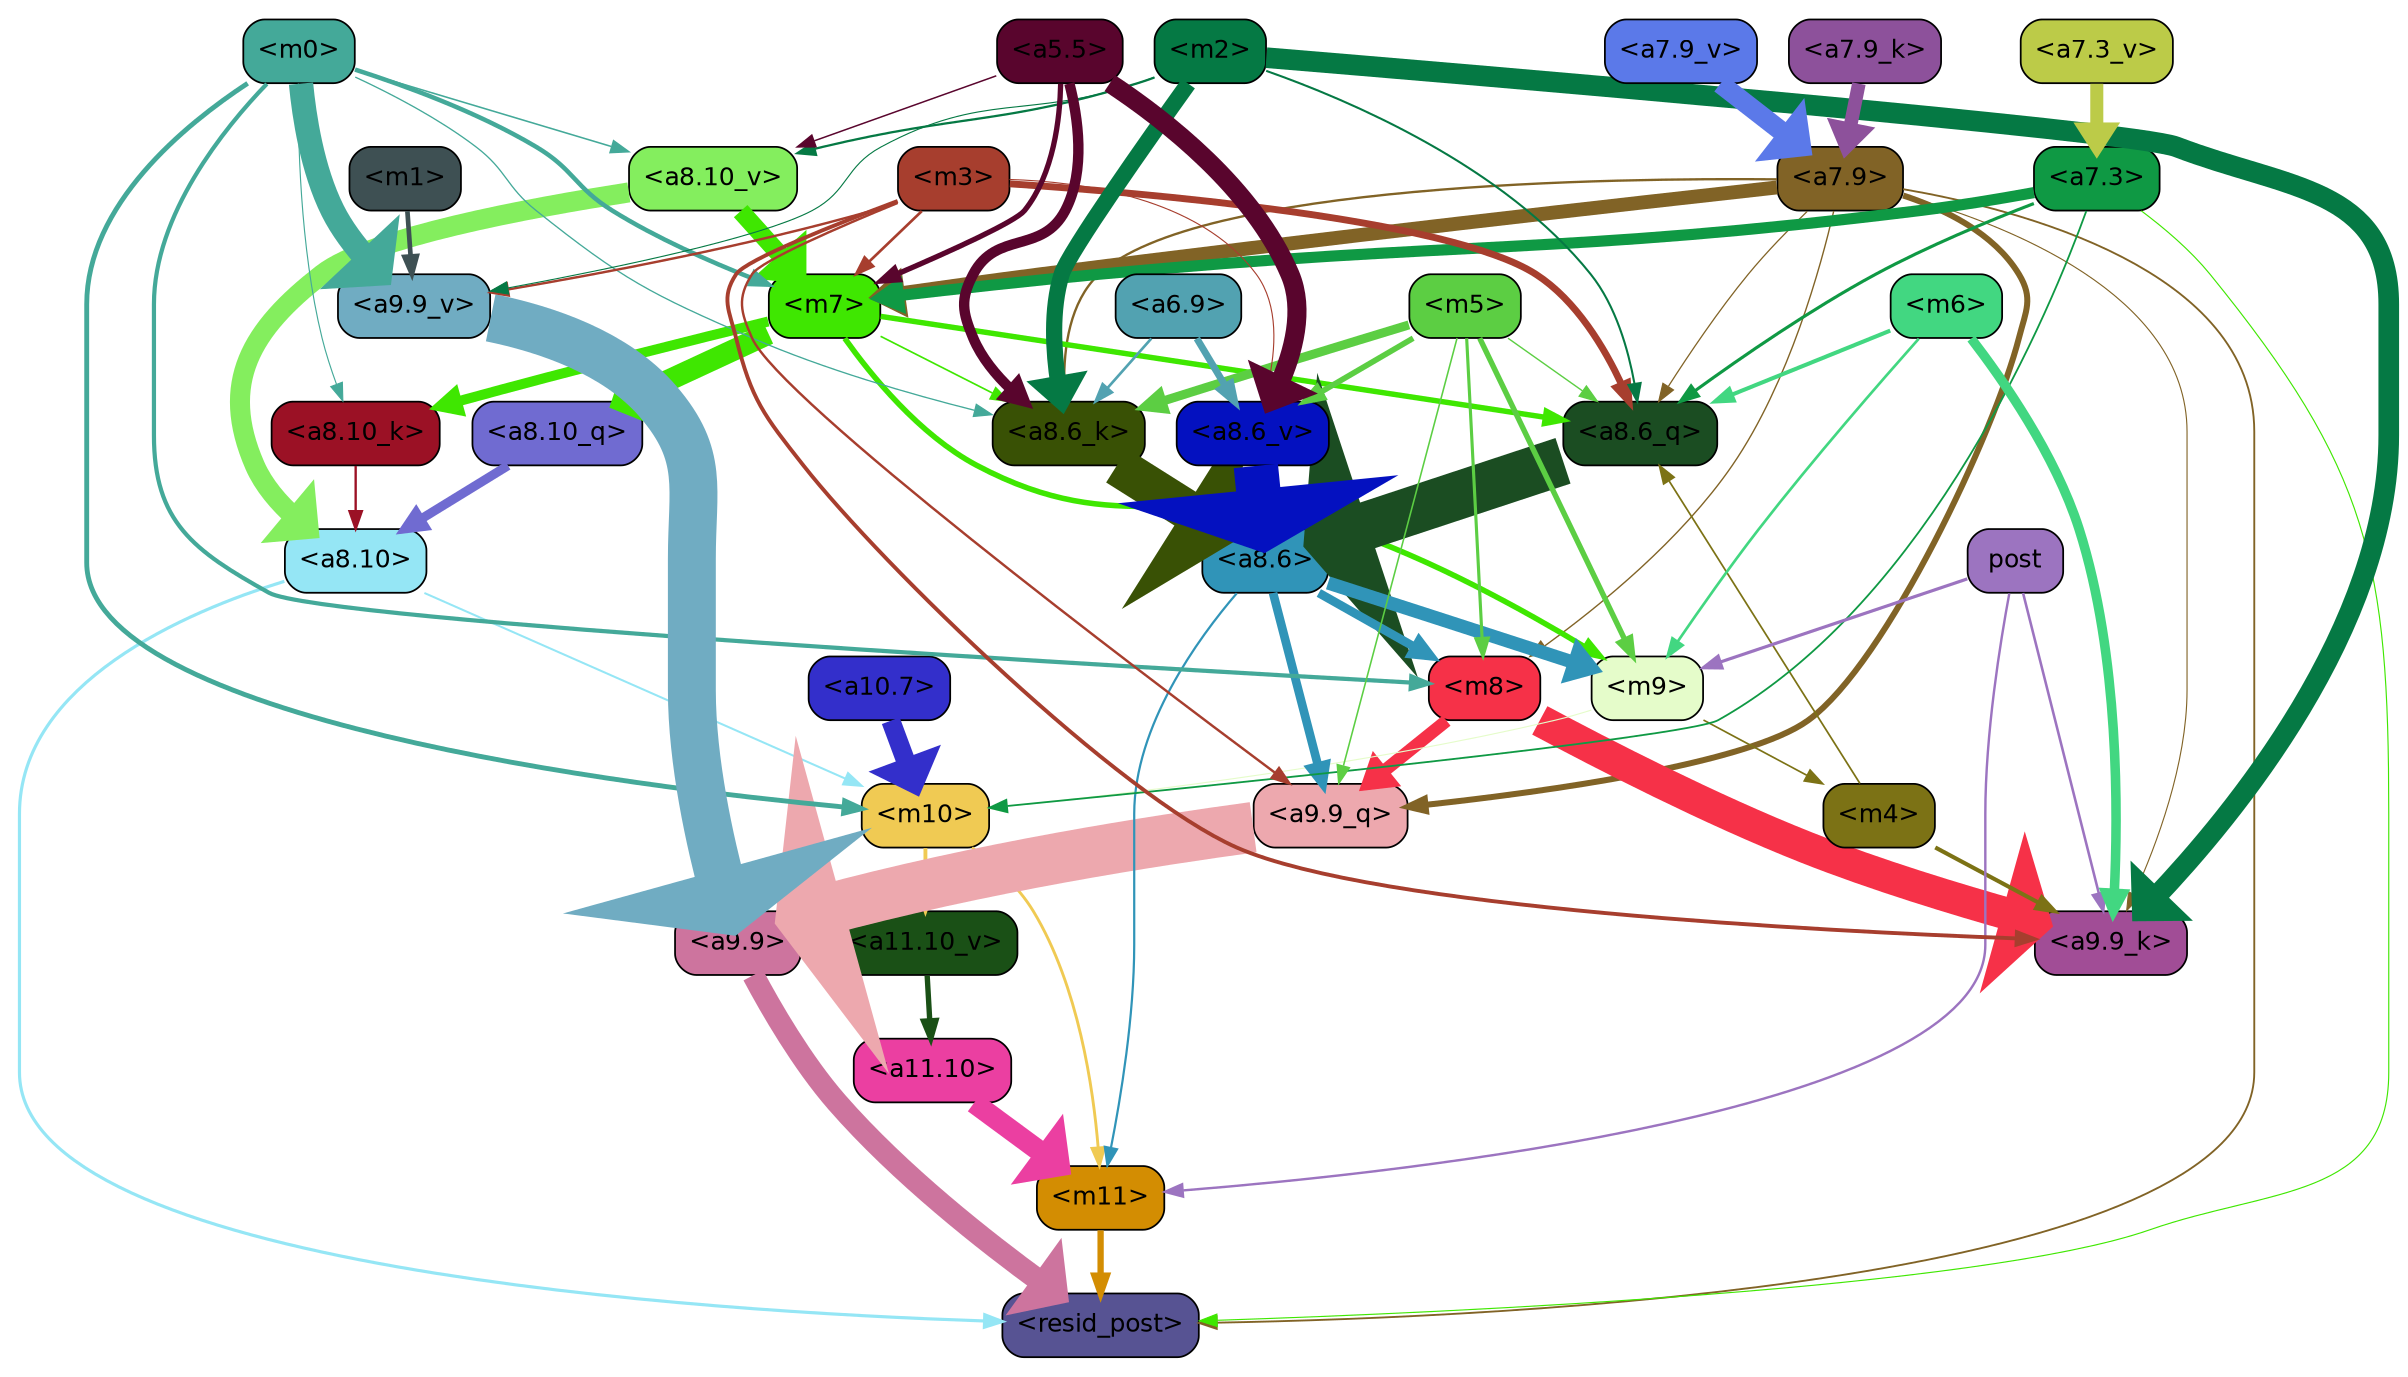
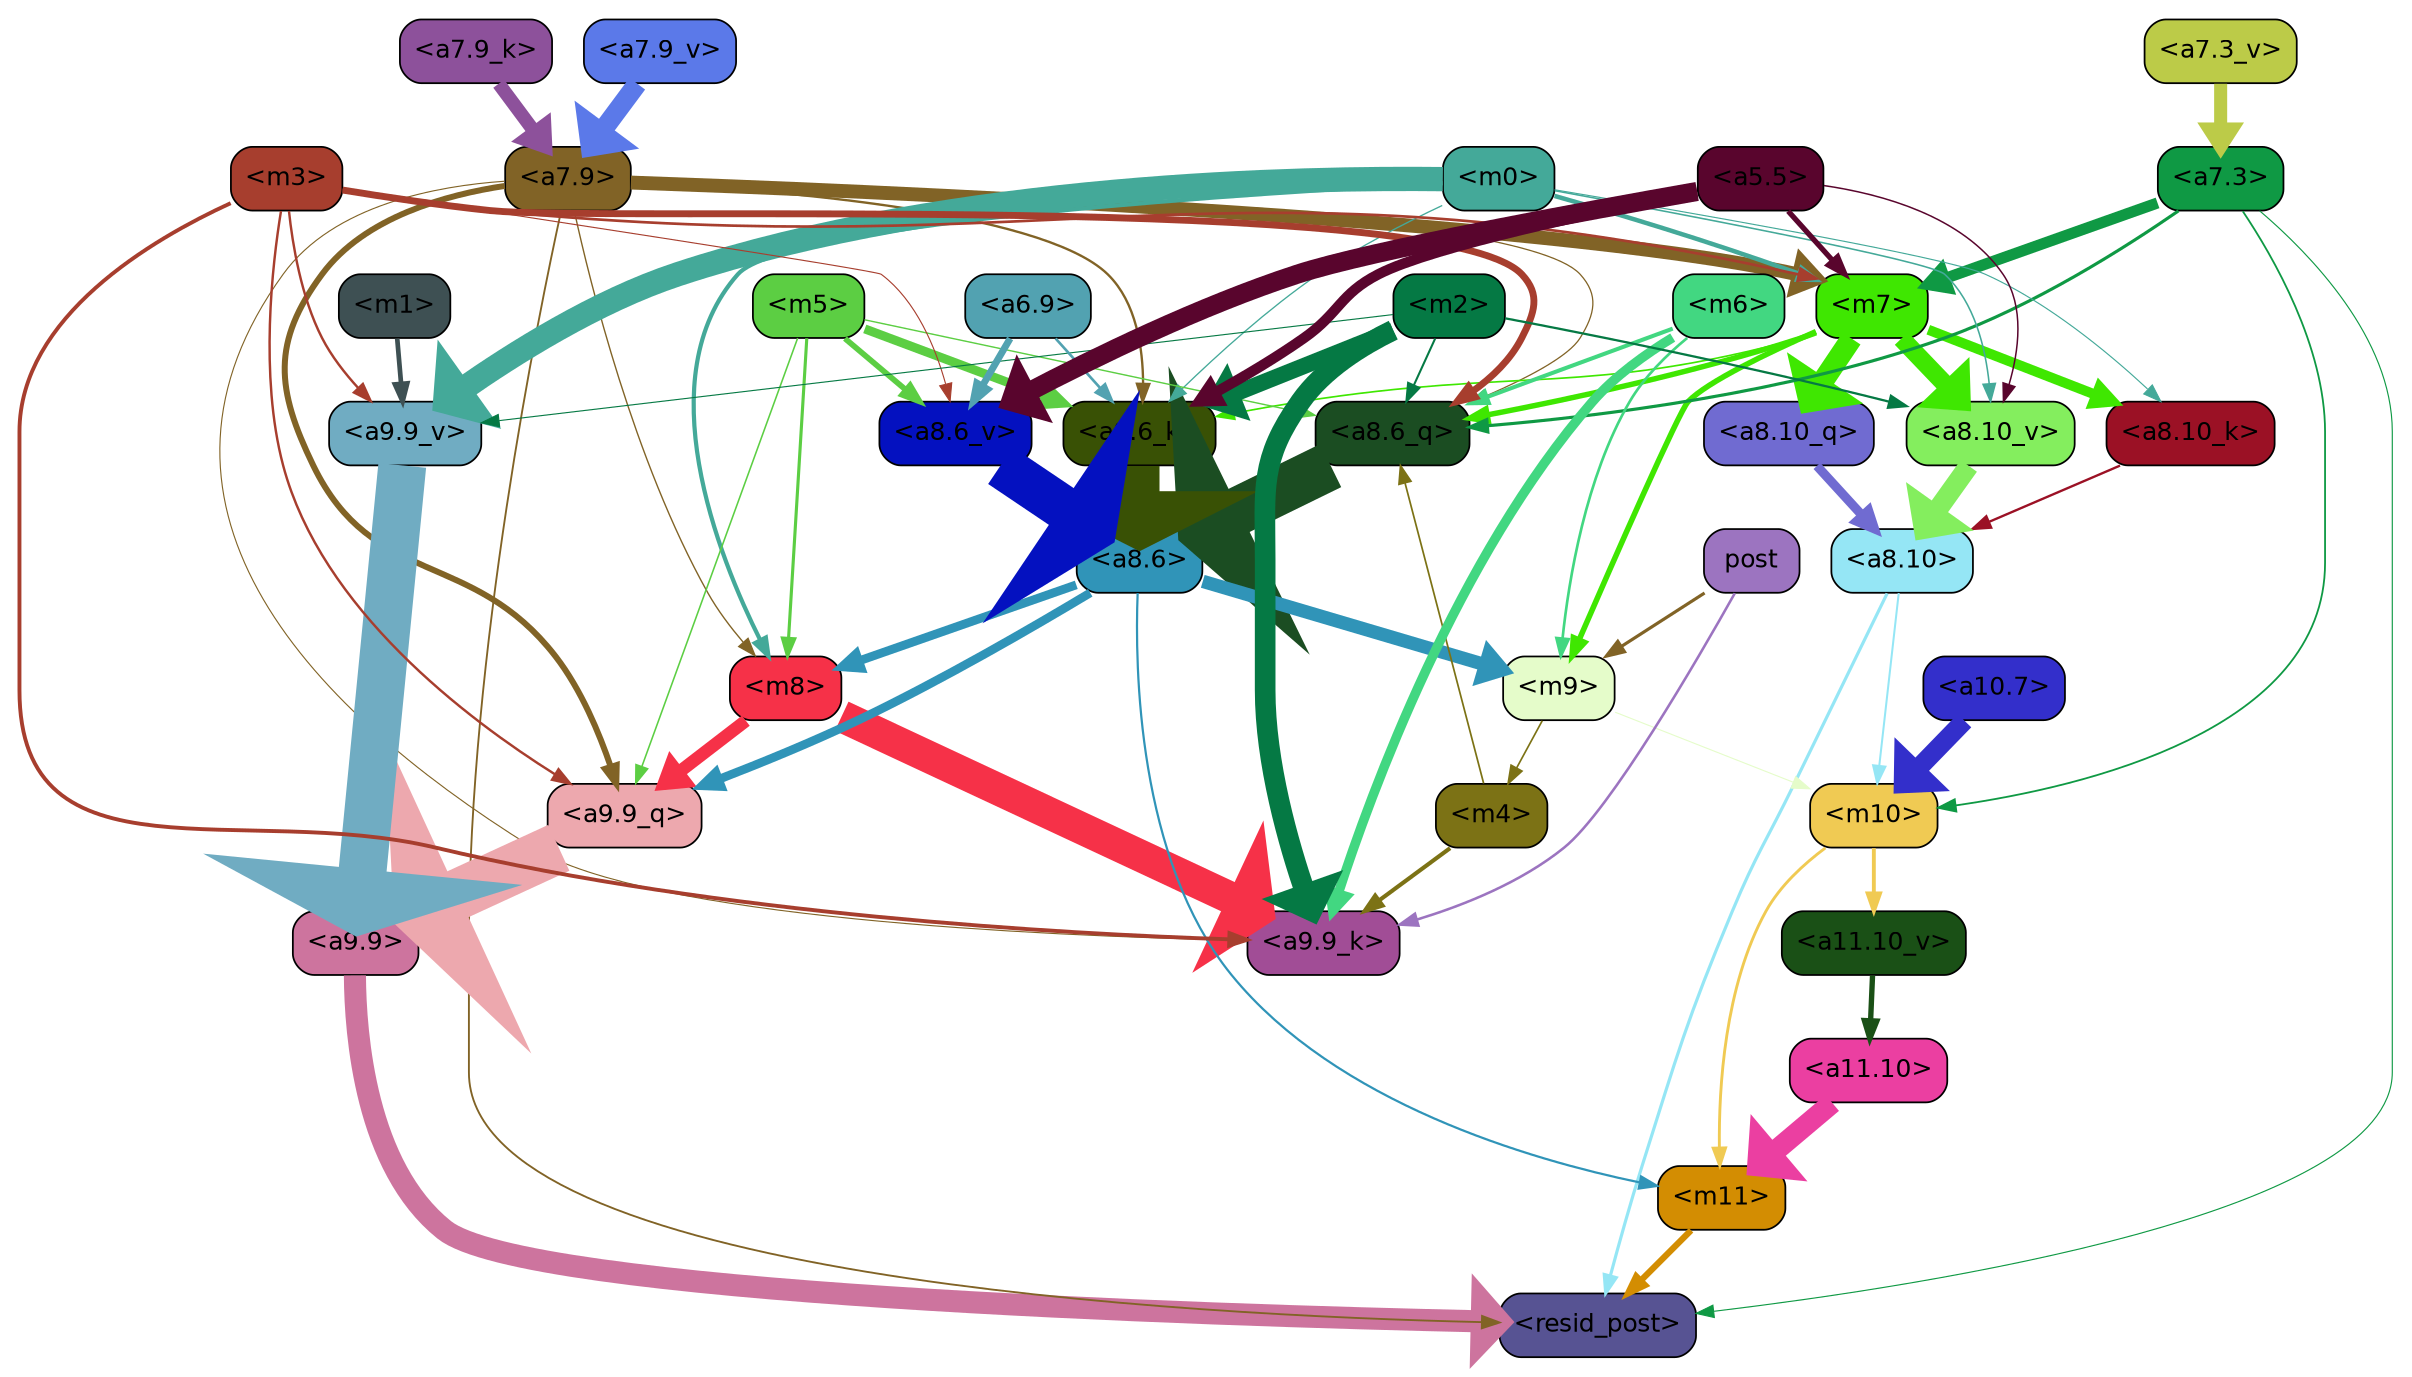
(763, 236) -> (1925, 363)
(1552, 489) -> none
(1868, 612) -> (1663, 620)
(177, 665) -> none
(1786, 1092) -> none
(2300, 1188) -> (2392, 993)
